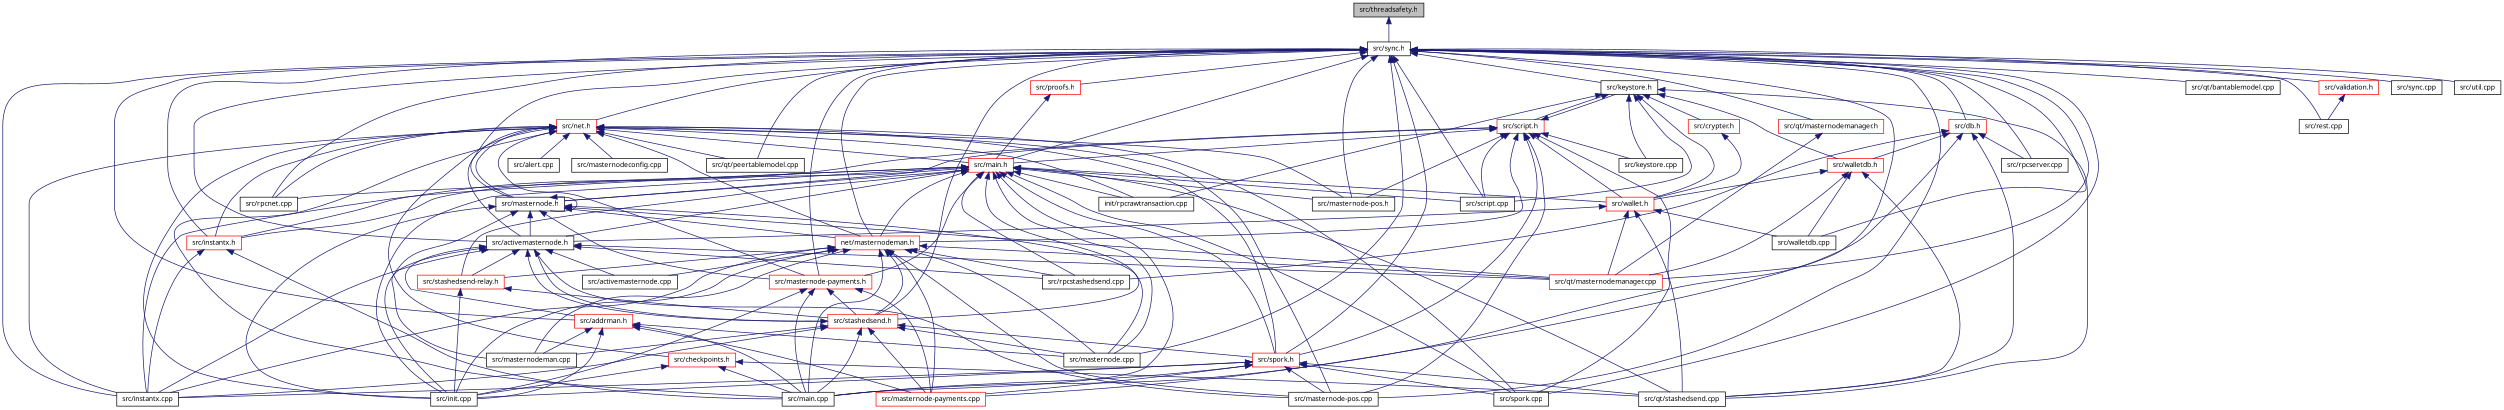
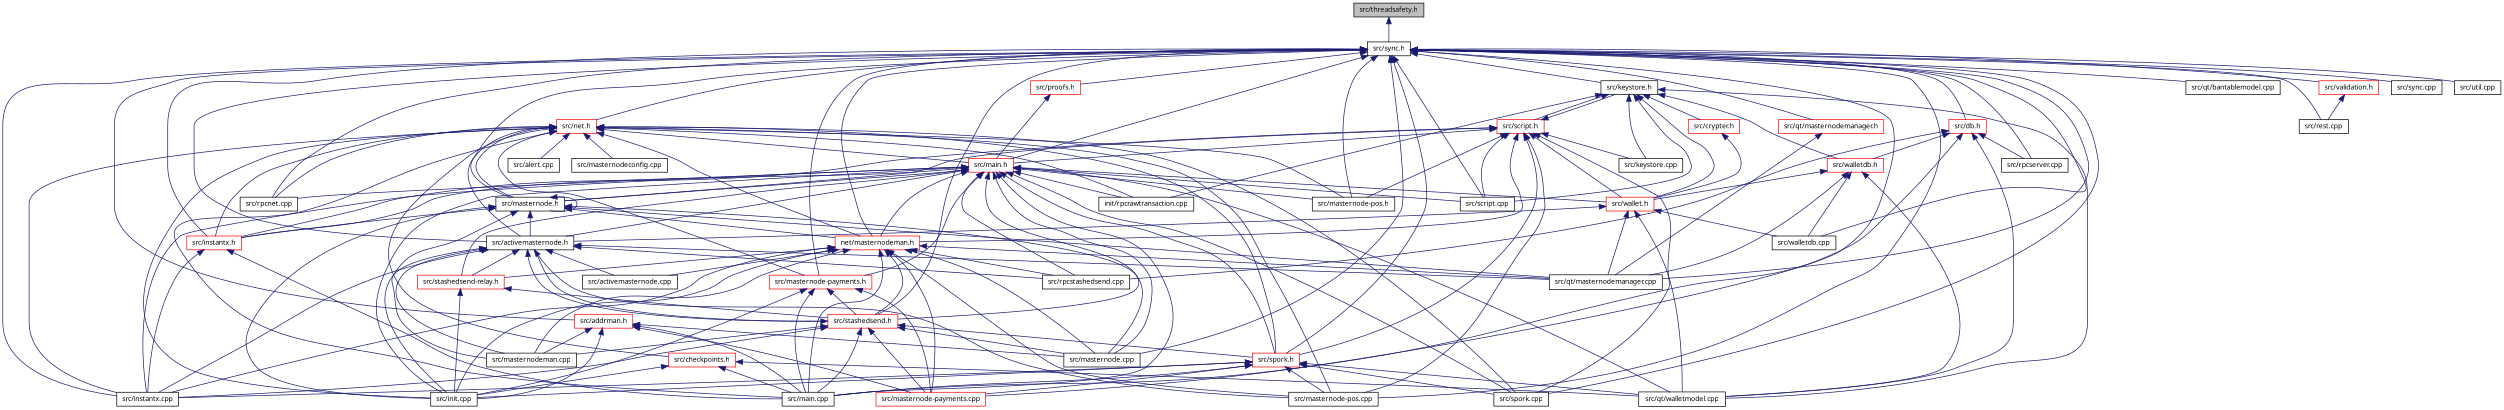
(755, 165) -> none
(641, 259) -> (396, 218)
(1606, 282) -> (1606, 282)
(444, 295) -> (409, 314)
(1682, 399) -> (1682, 399)
